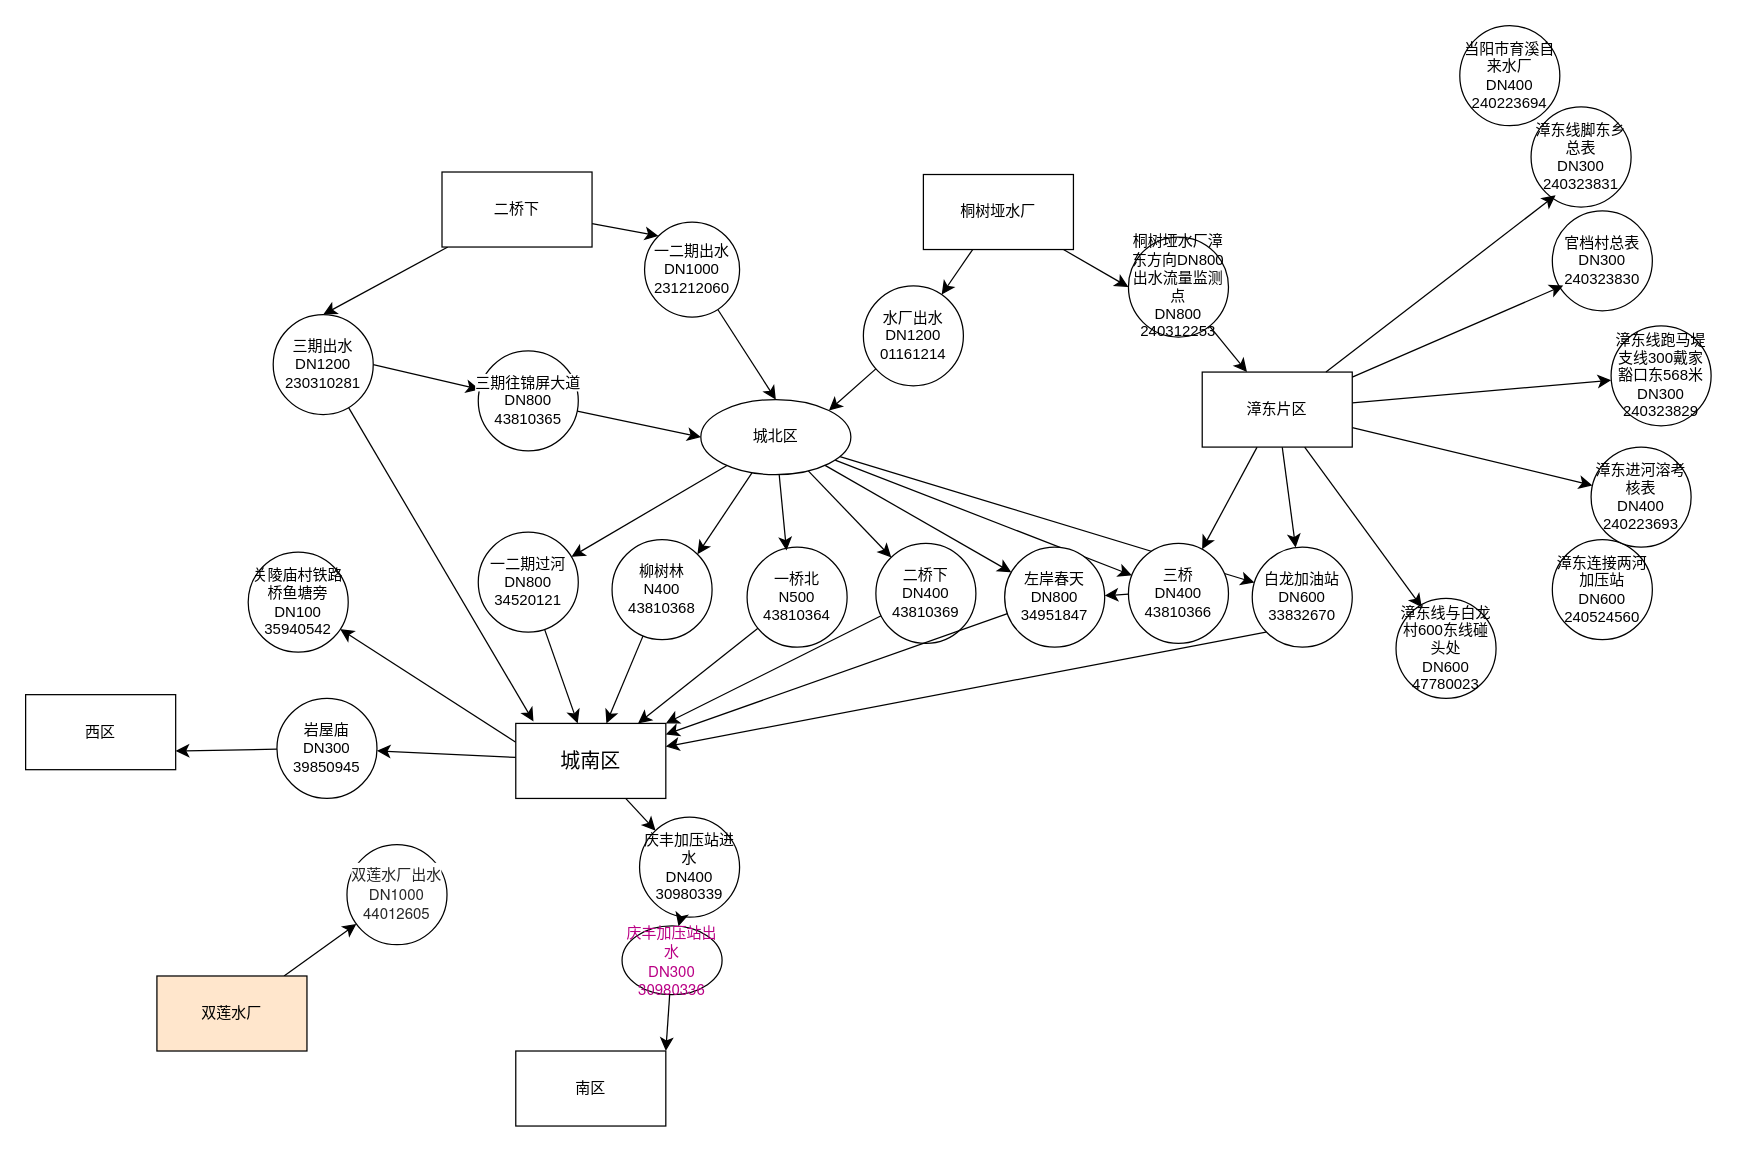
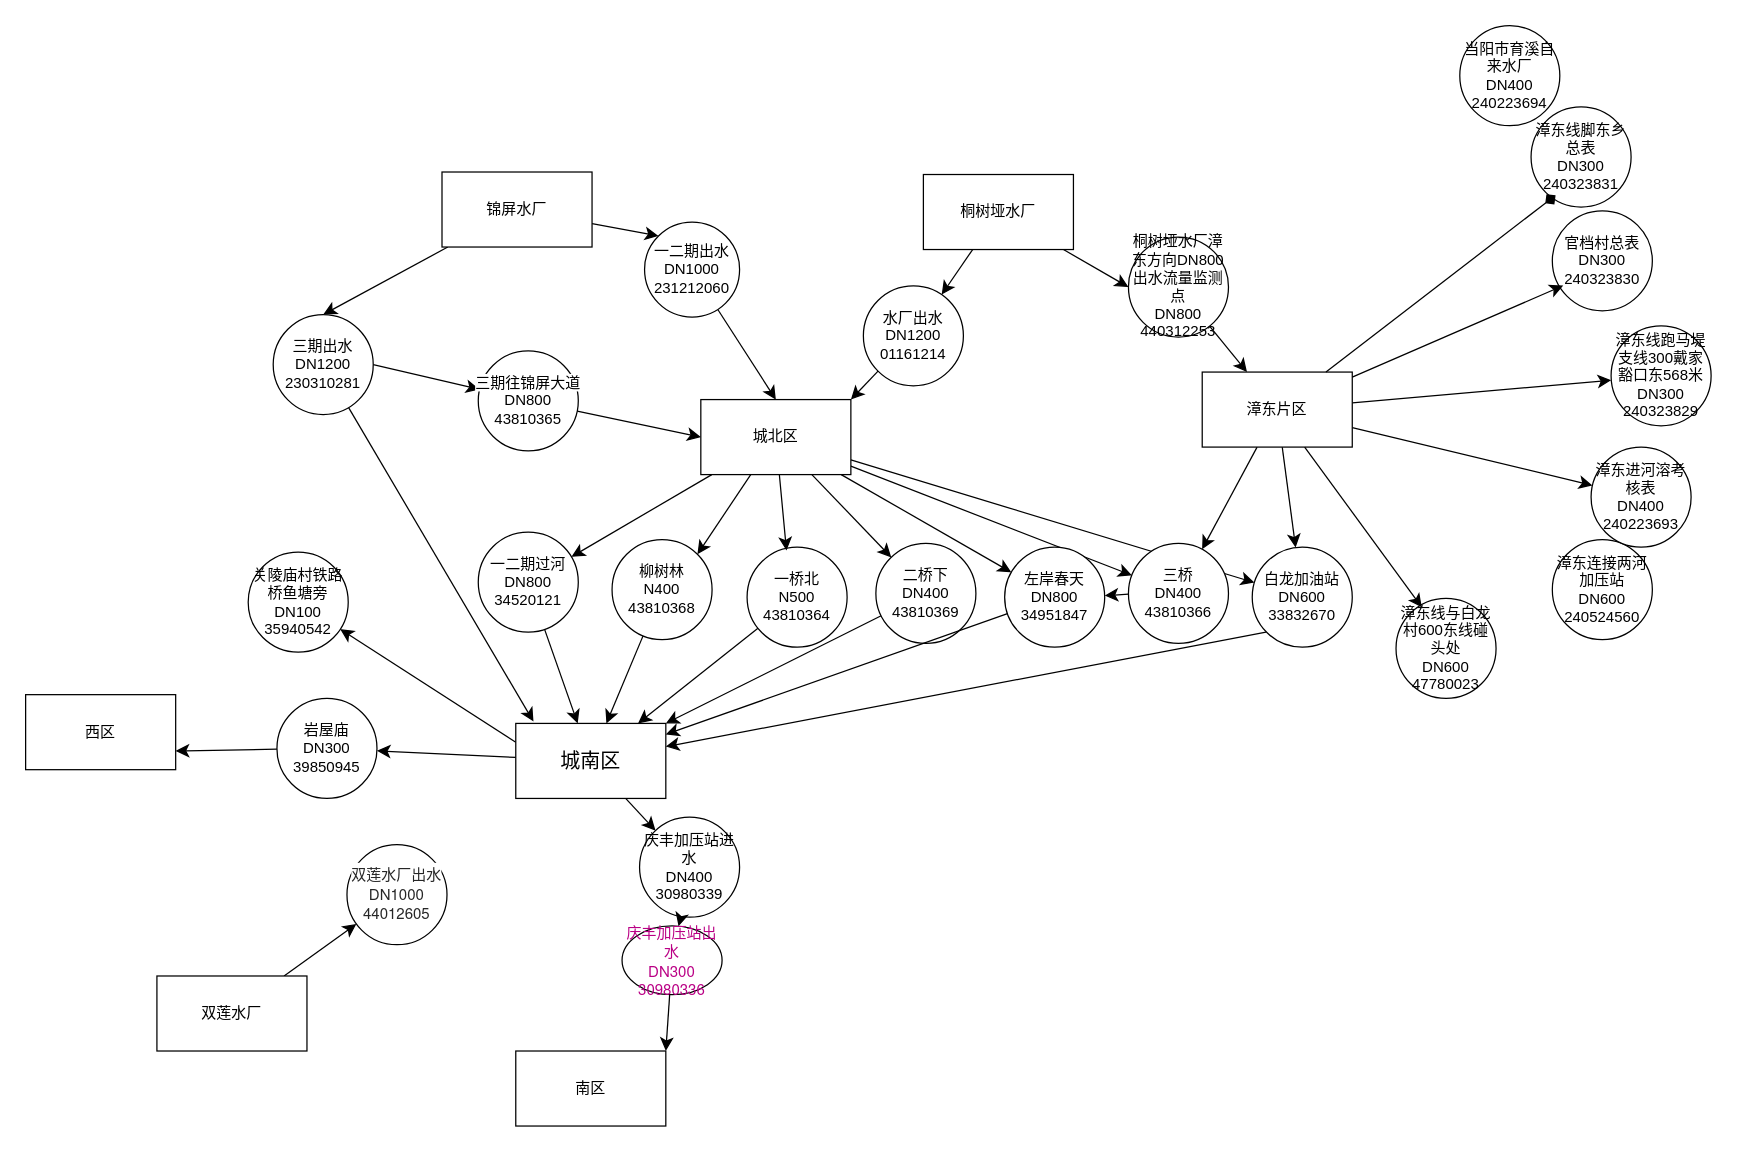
(1547, 202) -> (1546, 203)
(517, 209) -> (517, 209)
(1178, 287) -> (1178, 287)
(776, 437) -> (776, 437)
(232, 1013) -> (232, 1013)
